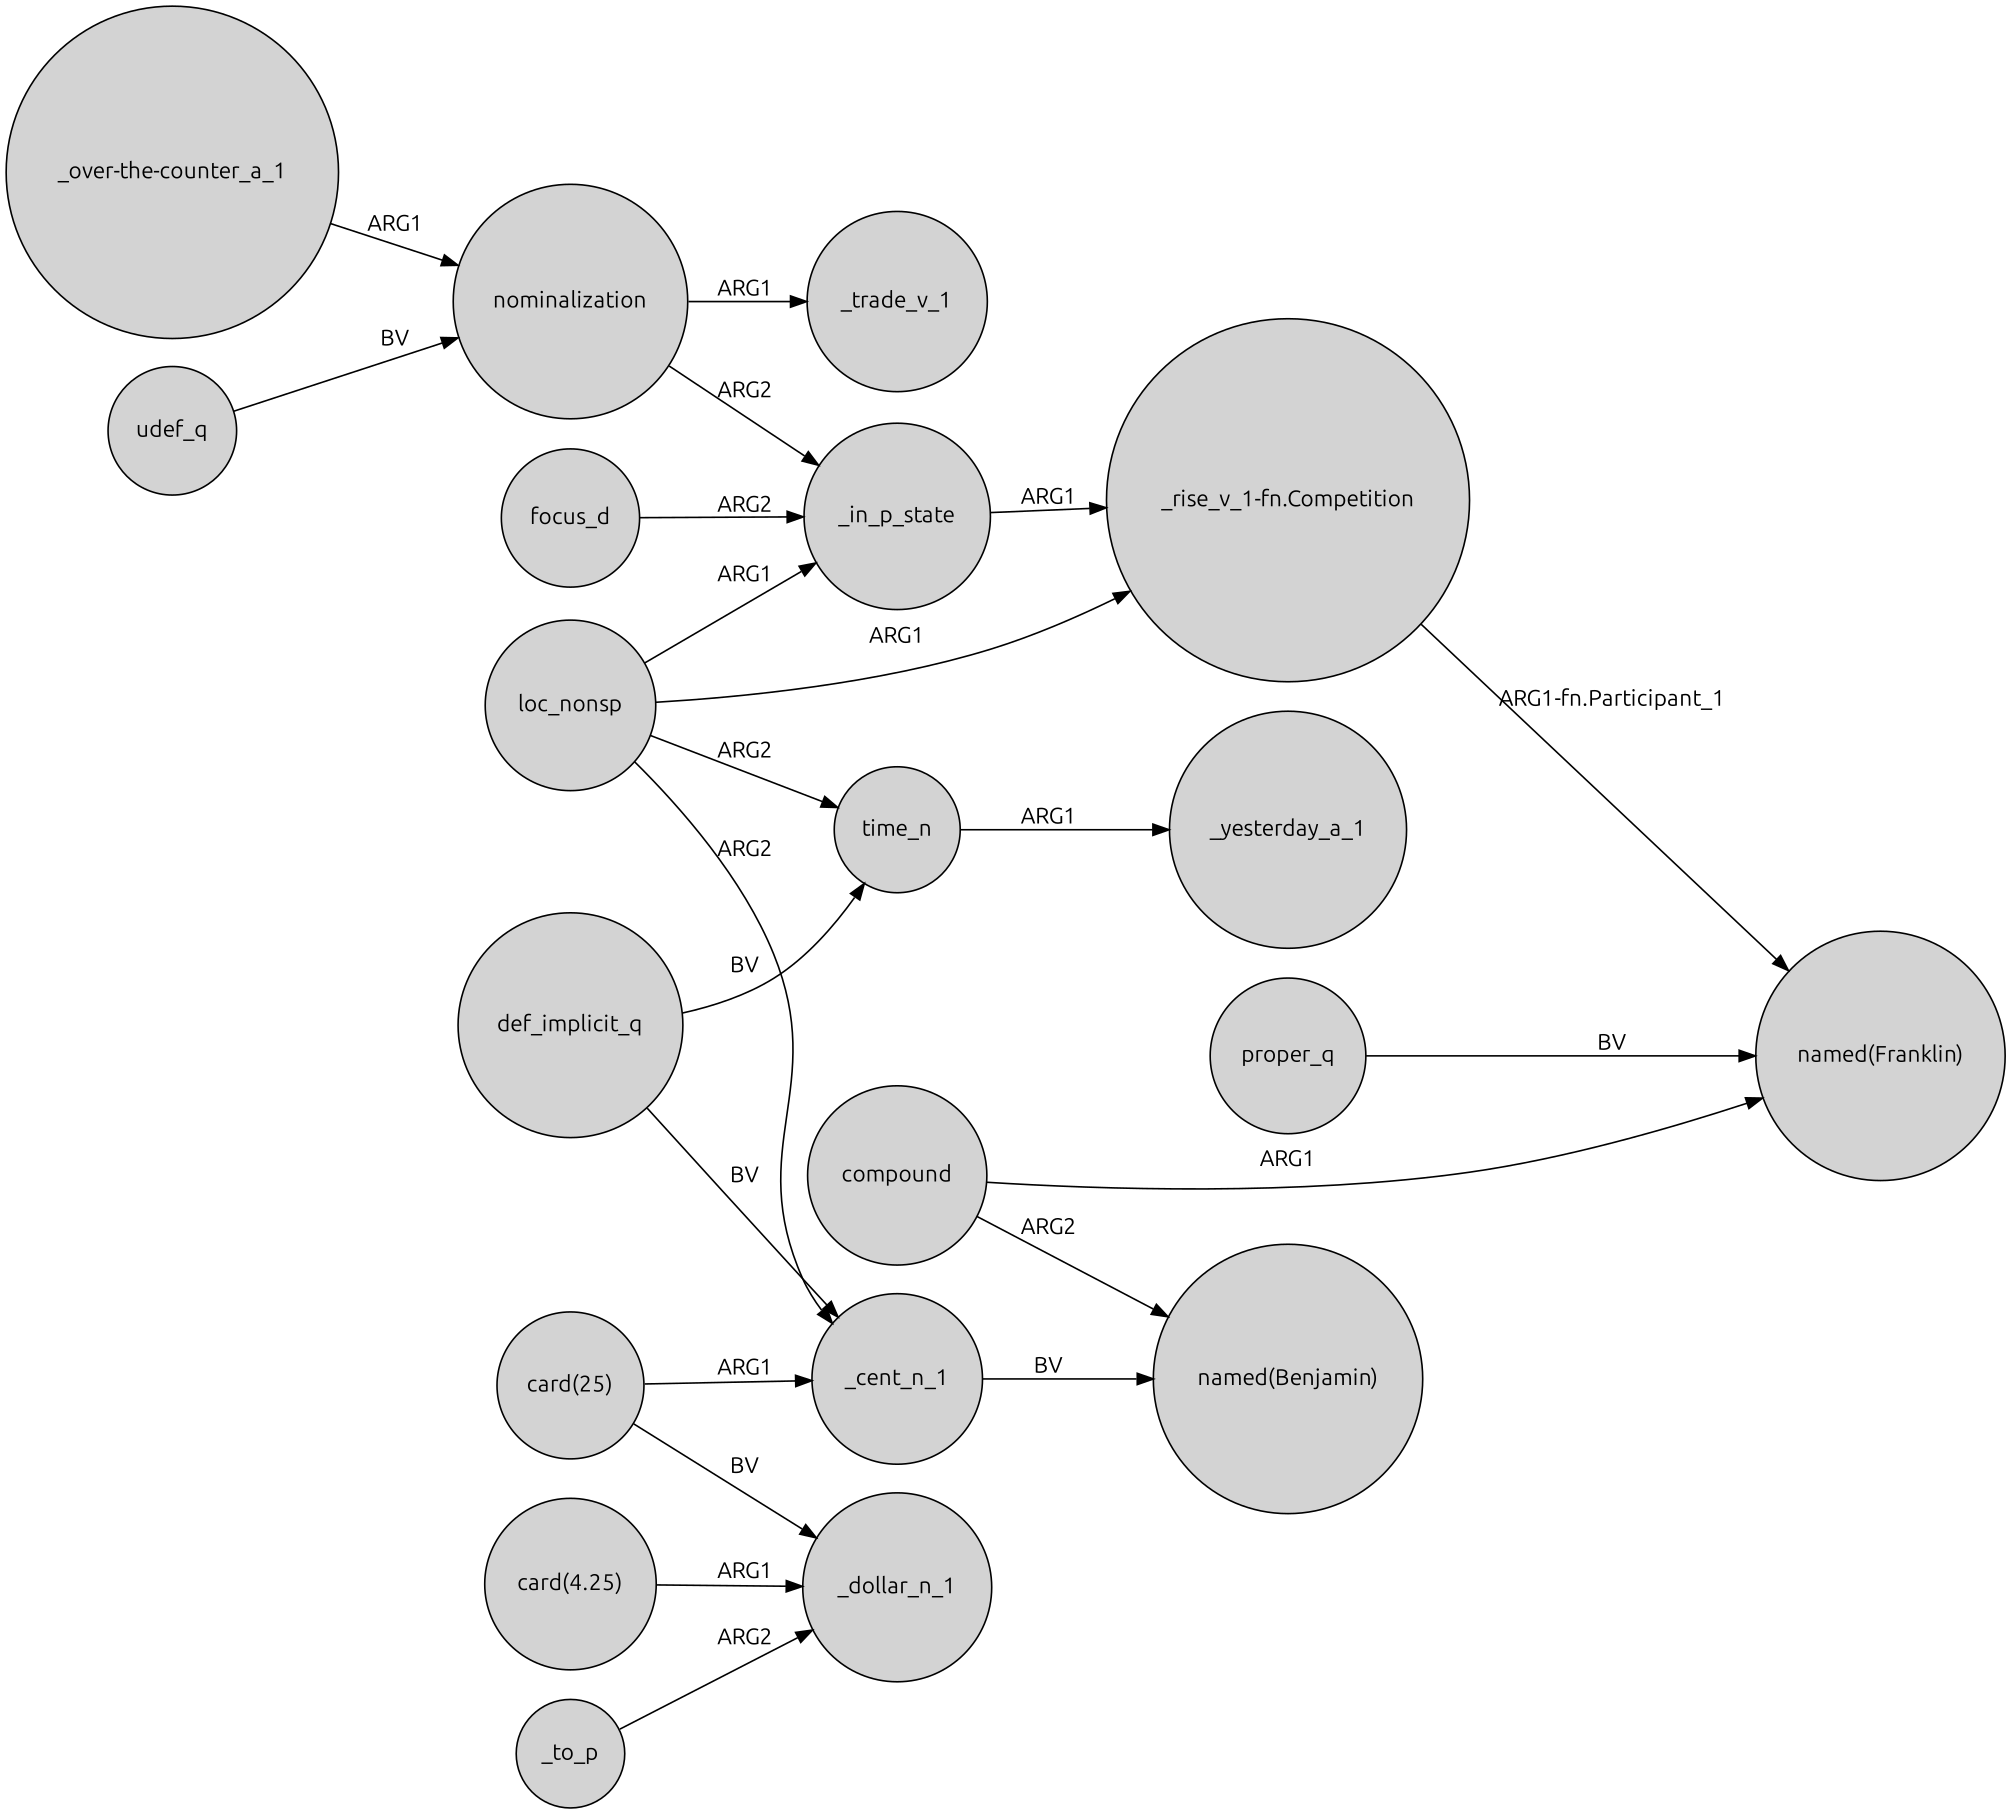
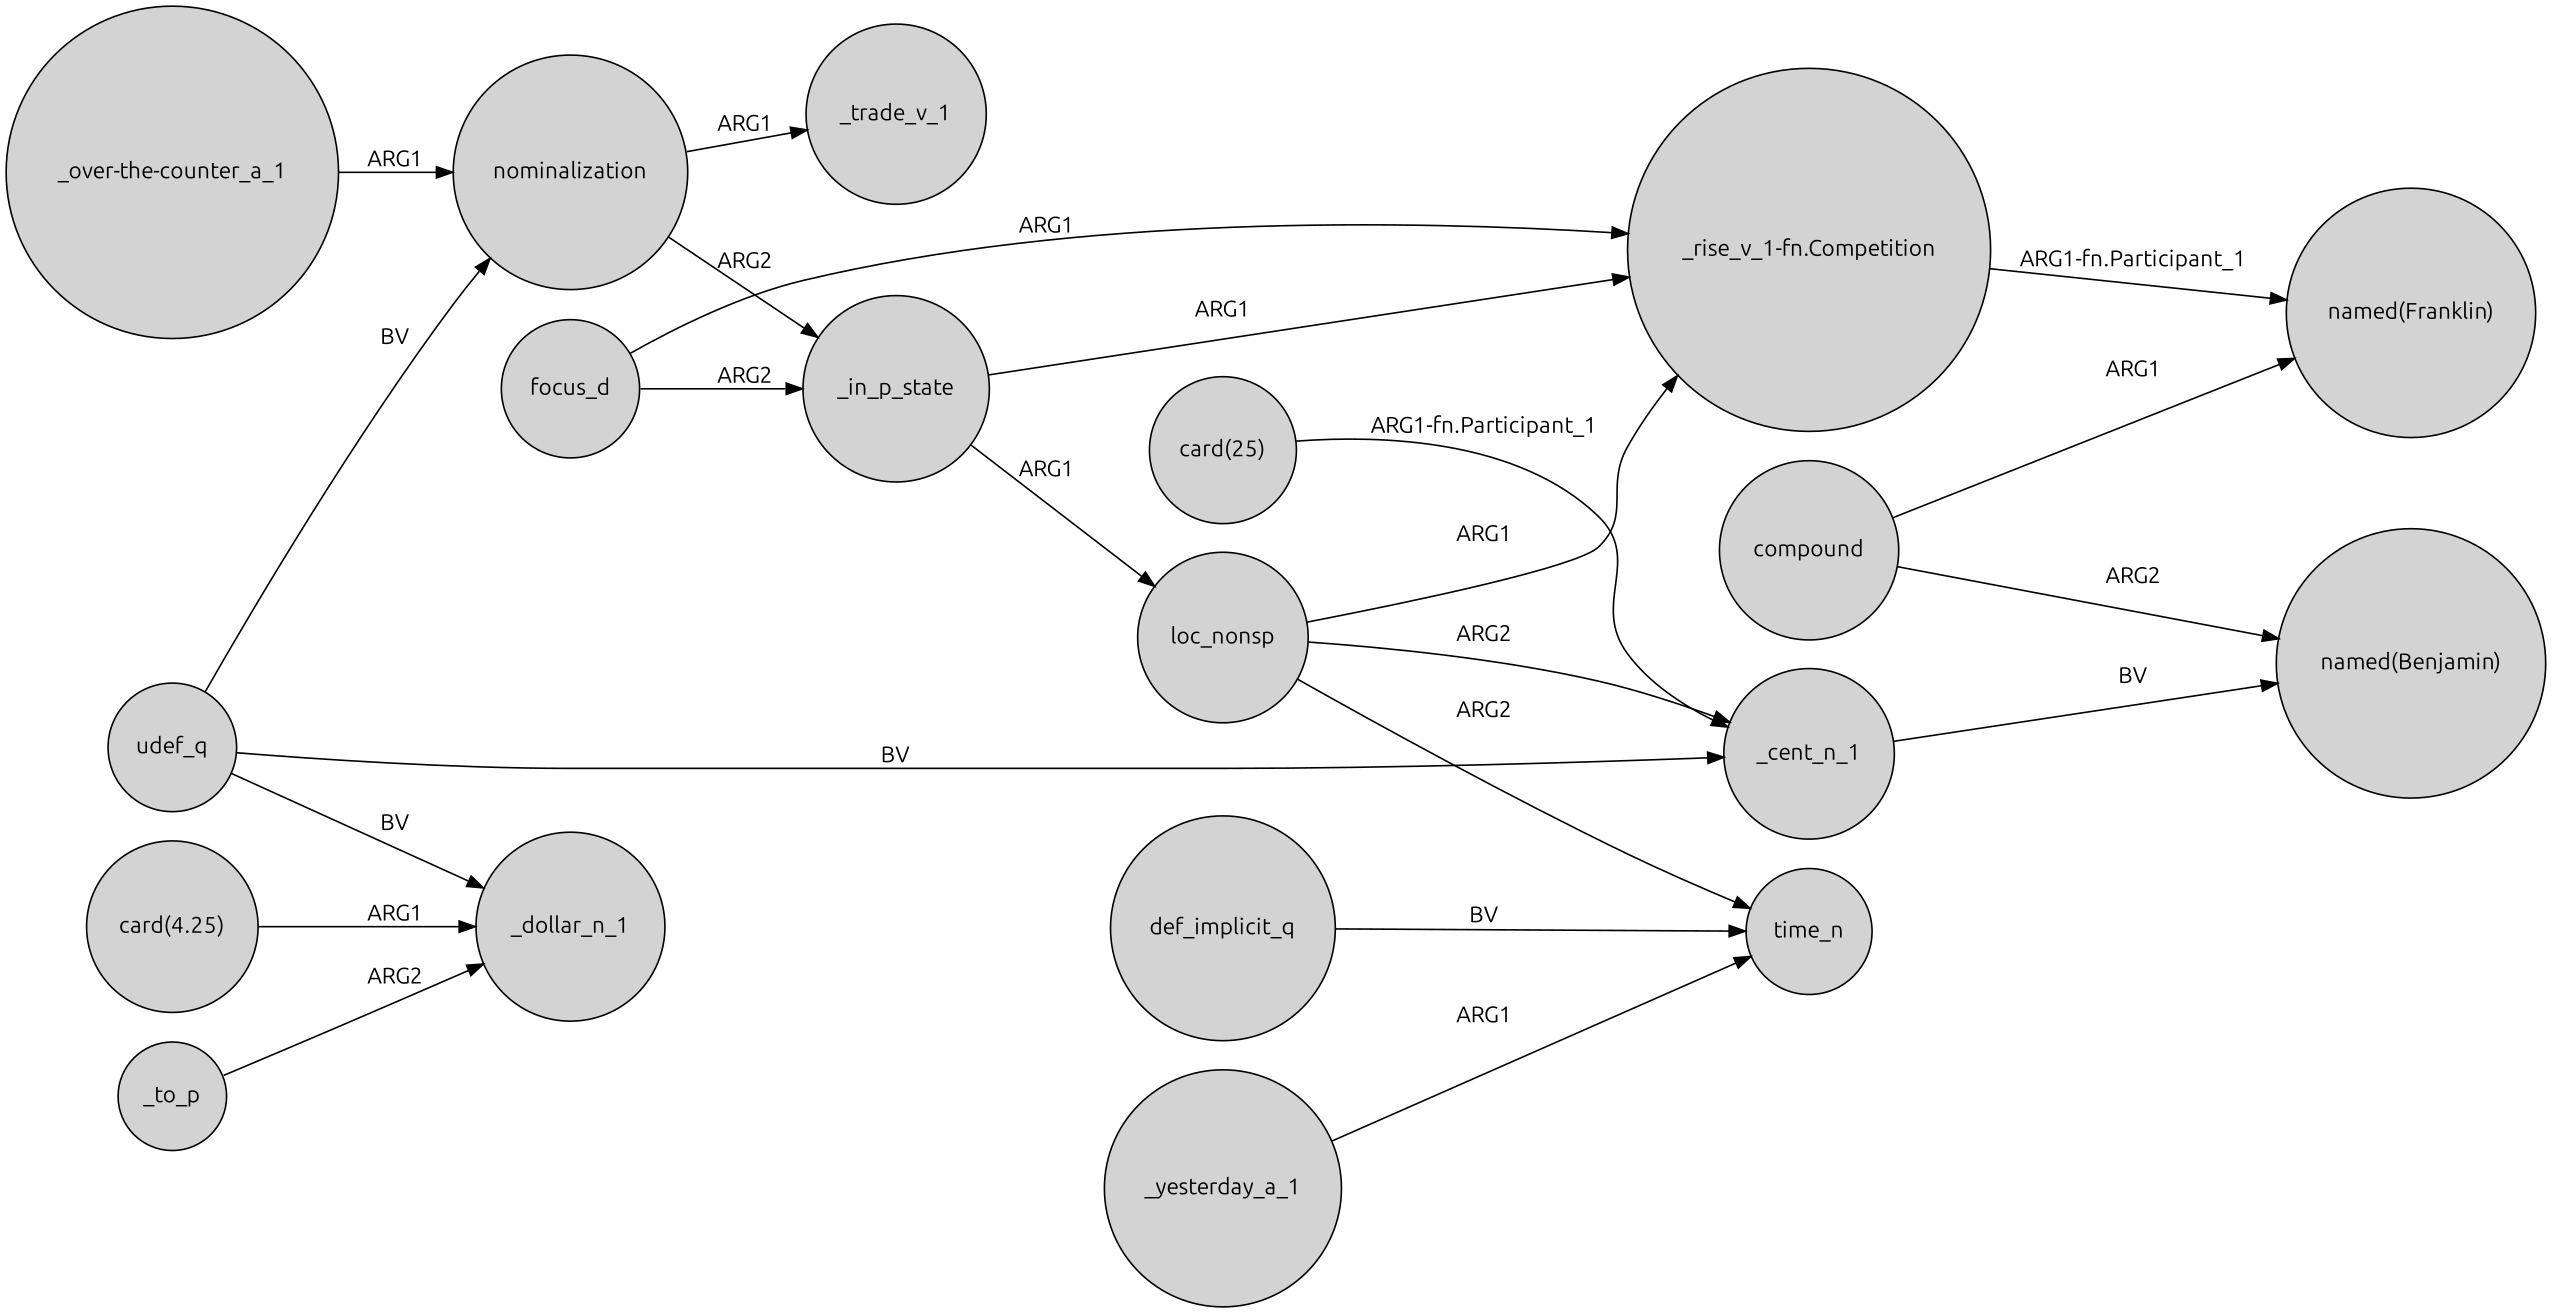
none -> (1112, 234)
(723, 617) -> (1057, 511)
(1056, 830) -> (1534, 1052)
(1288, 1056) -> none
(737, 1207) -> (972, 768)
(745, 1368) -> (1485, 427)
(718, 1476) -> (350, 827)
